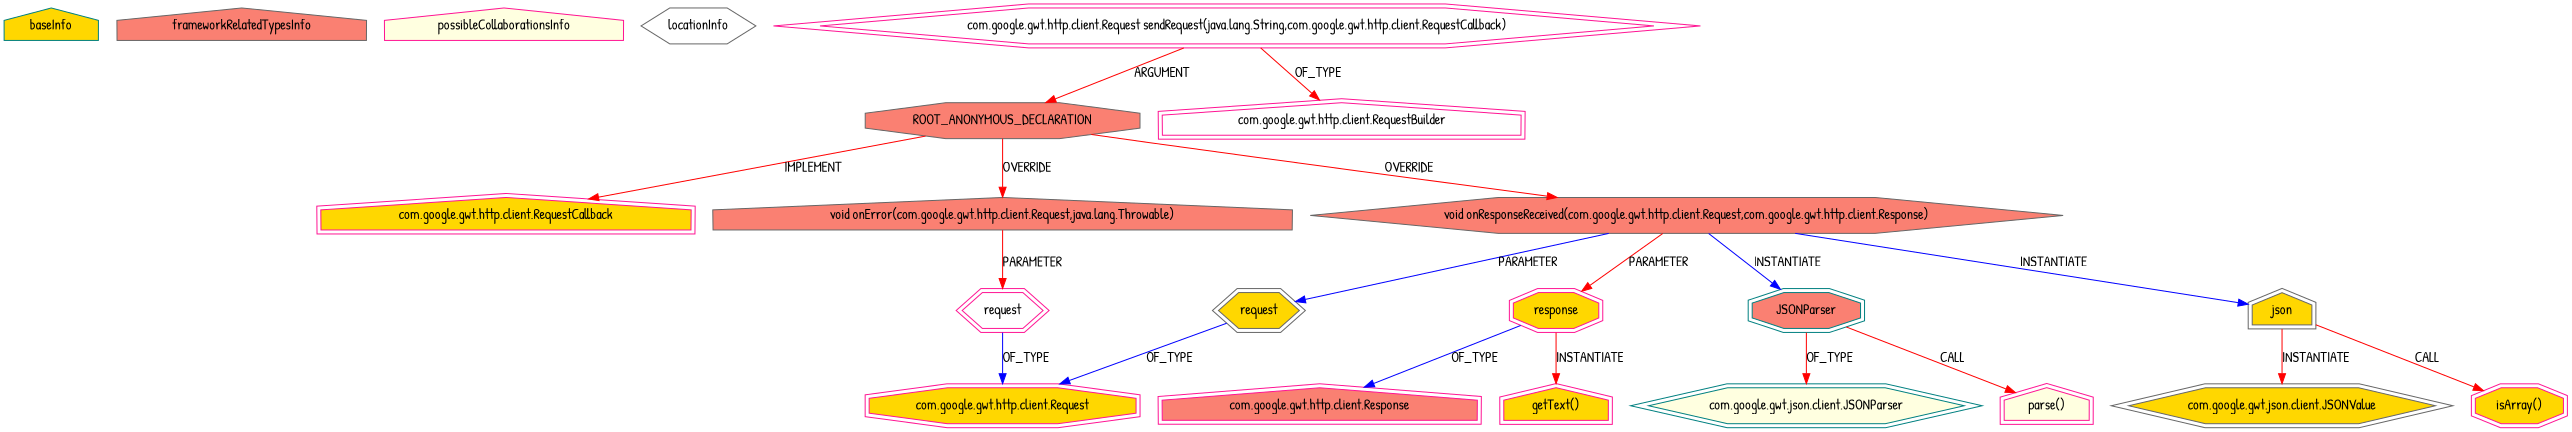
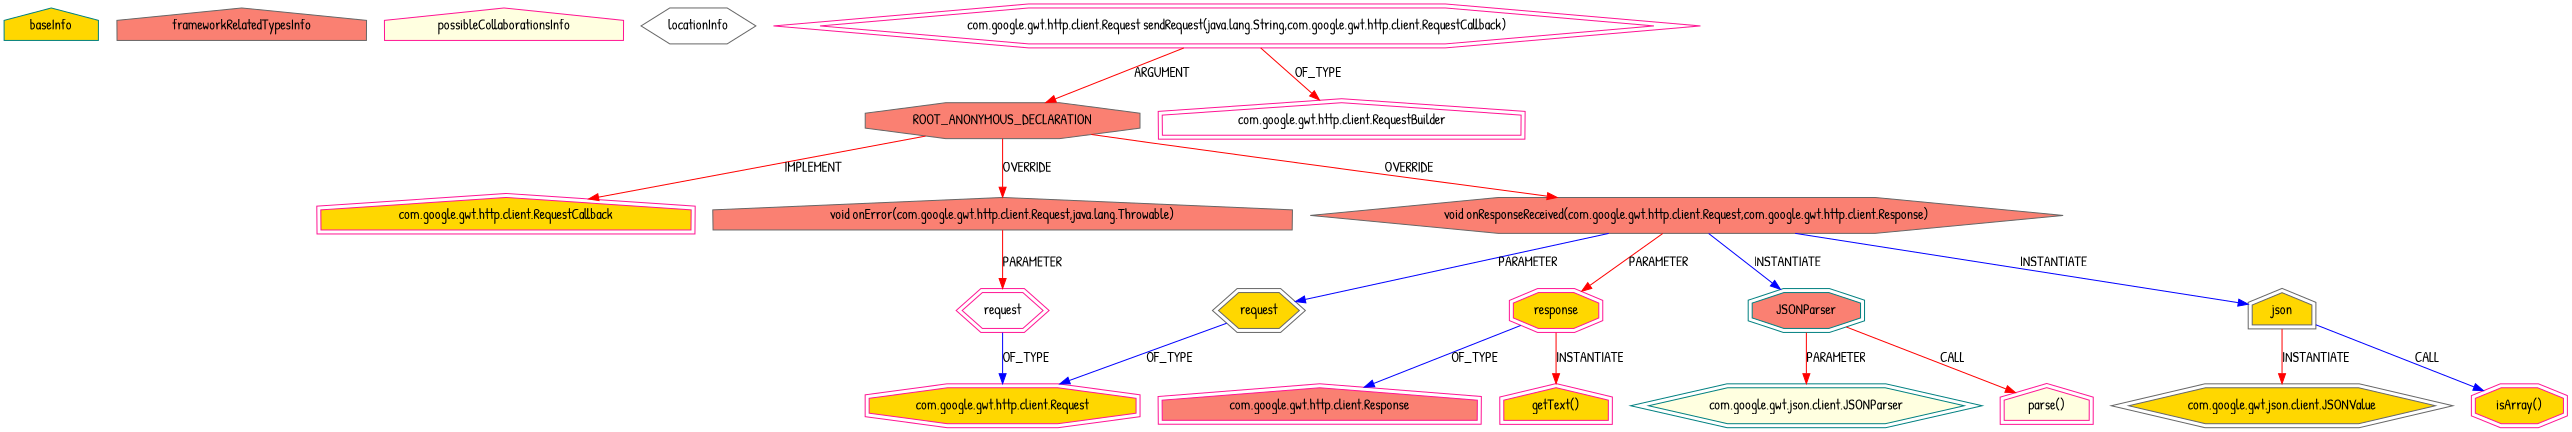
(2395, 356) -> (2395, 356)
(1830, 358) -> (1836, 358)
